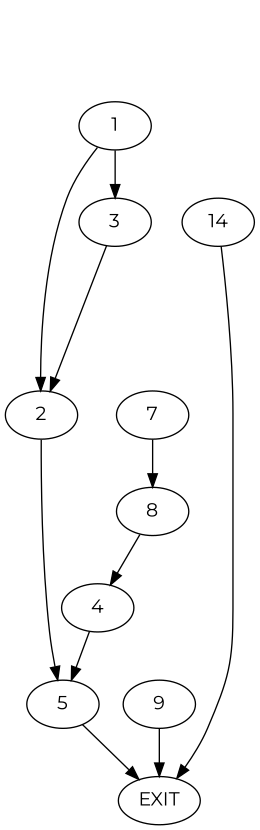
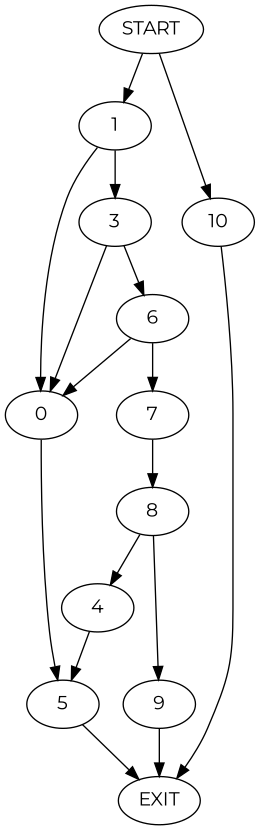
none -> (151, 29)
(218, 222) -> (218, 222)
none -> (153, 319)
(42, 415) -> (42, 415)
none -> (156, 601)
